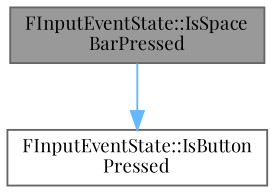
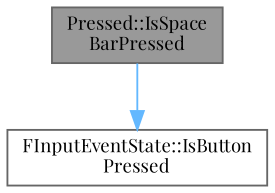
(137, 35) -> (137, 35)
